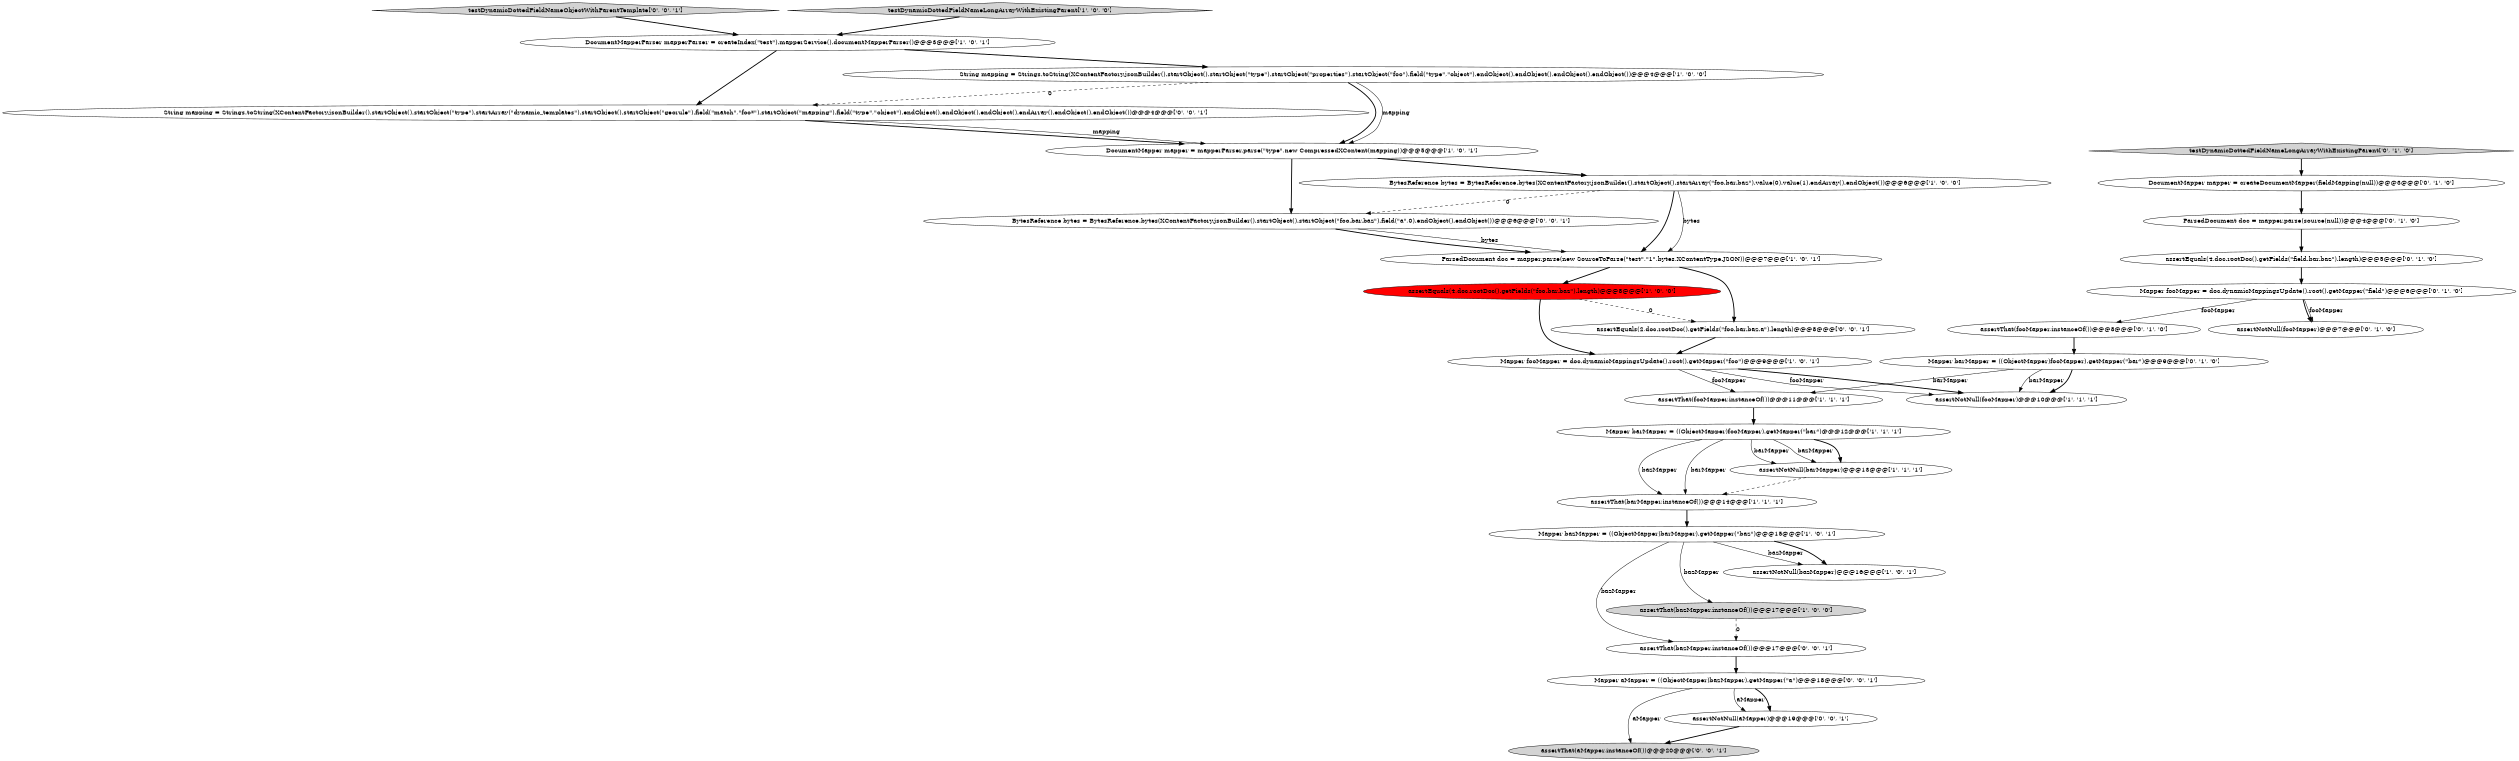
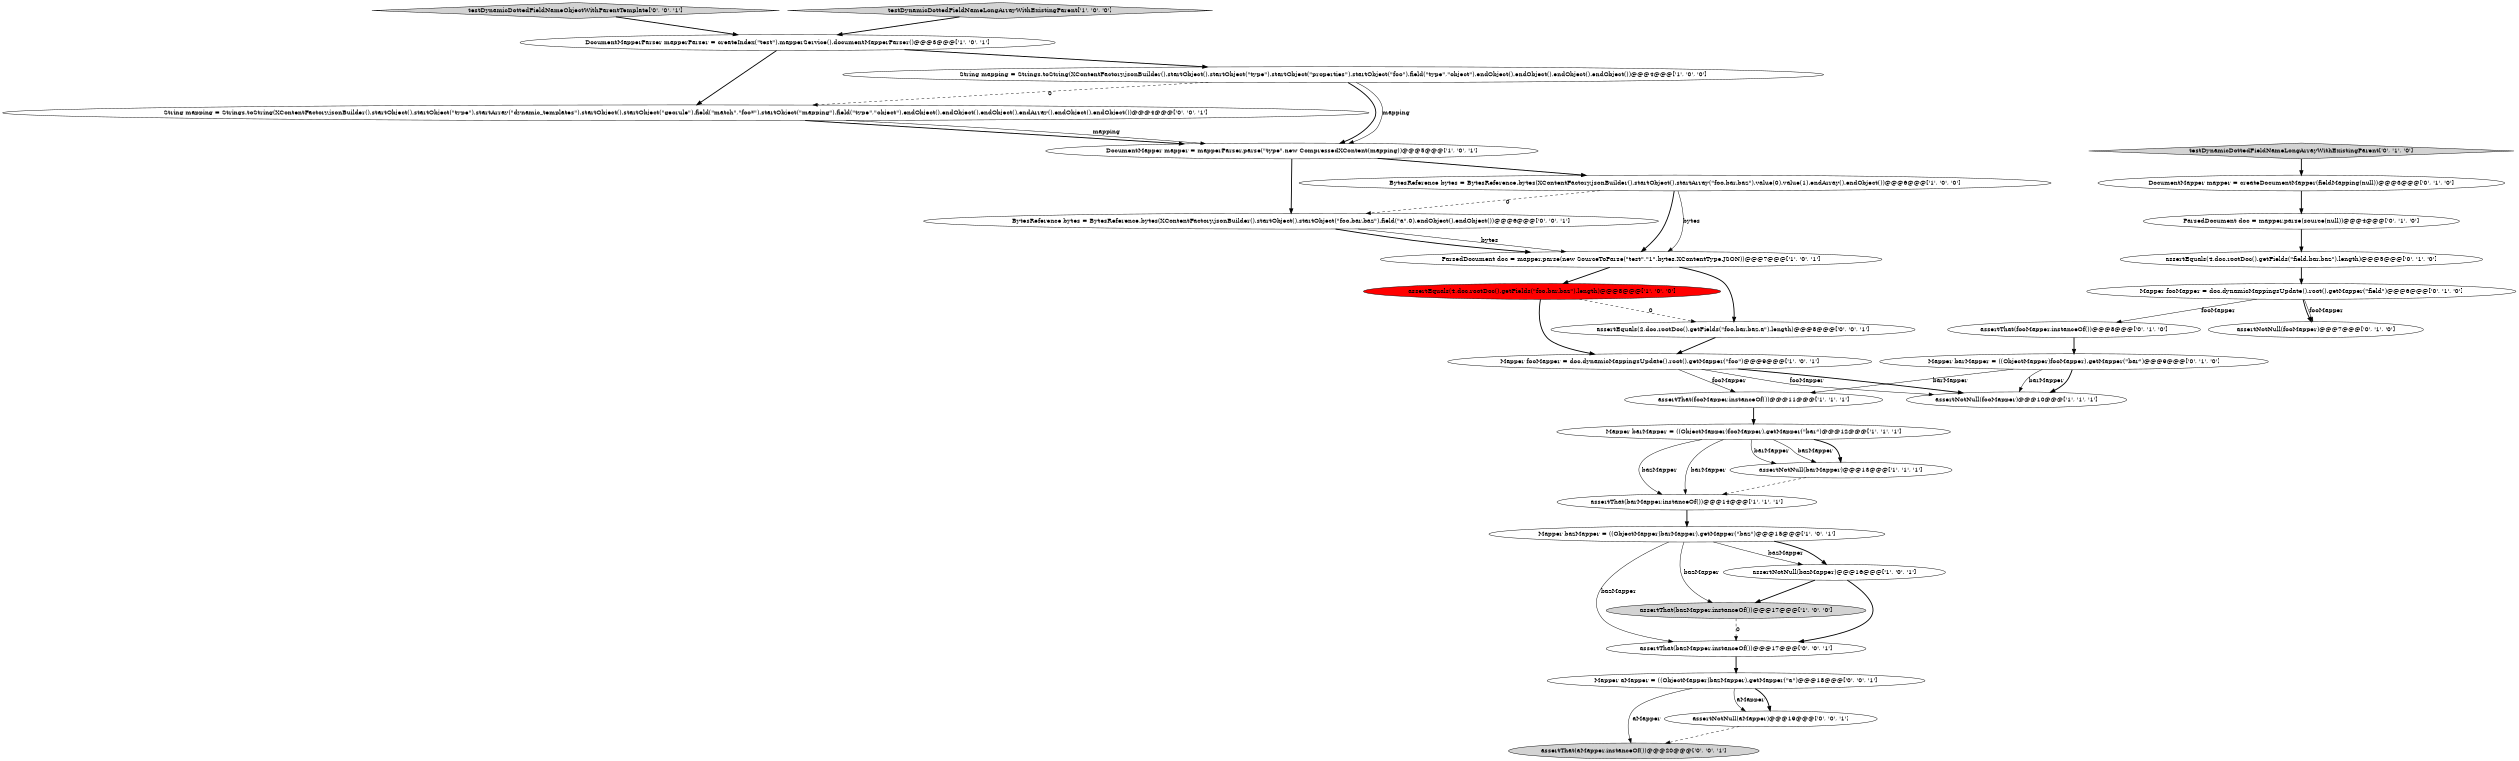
none -> (1787, 591)
none -> (1861, 625)
(1705, 734) -> (1705, 734)
